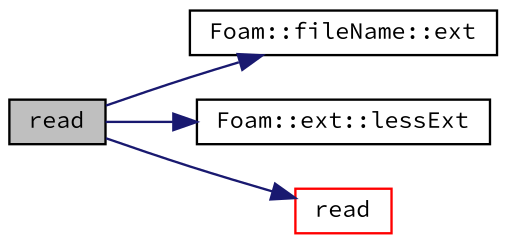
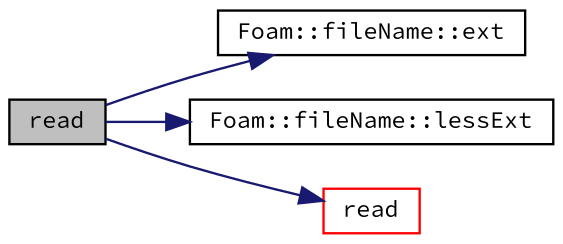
(343, 122) -> (372, 122)
